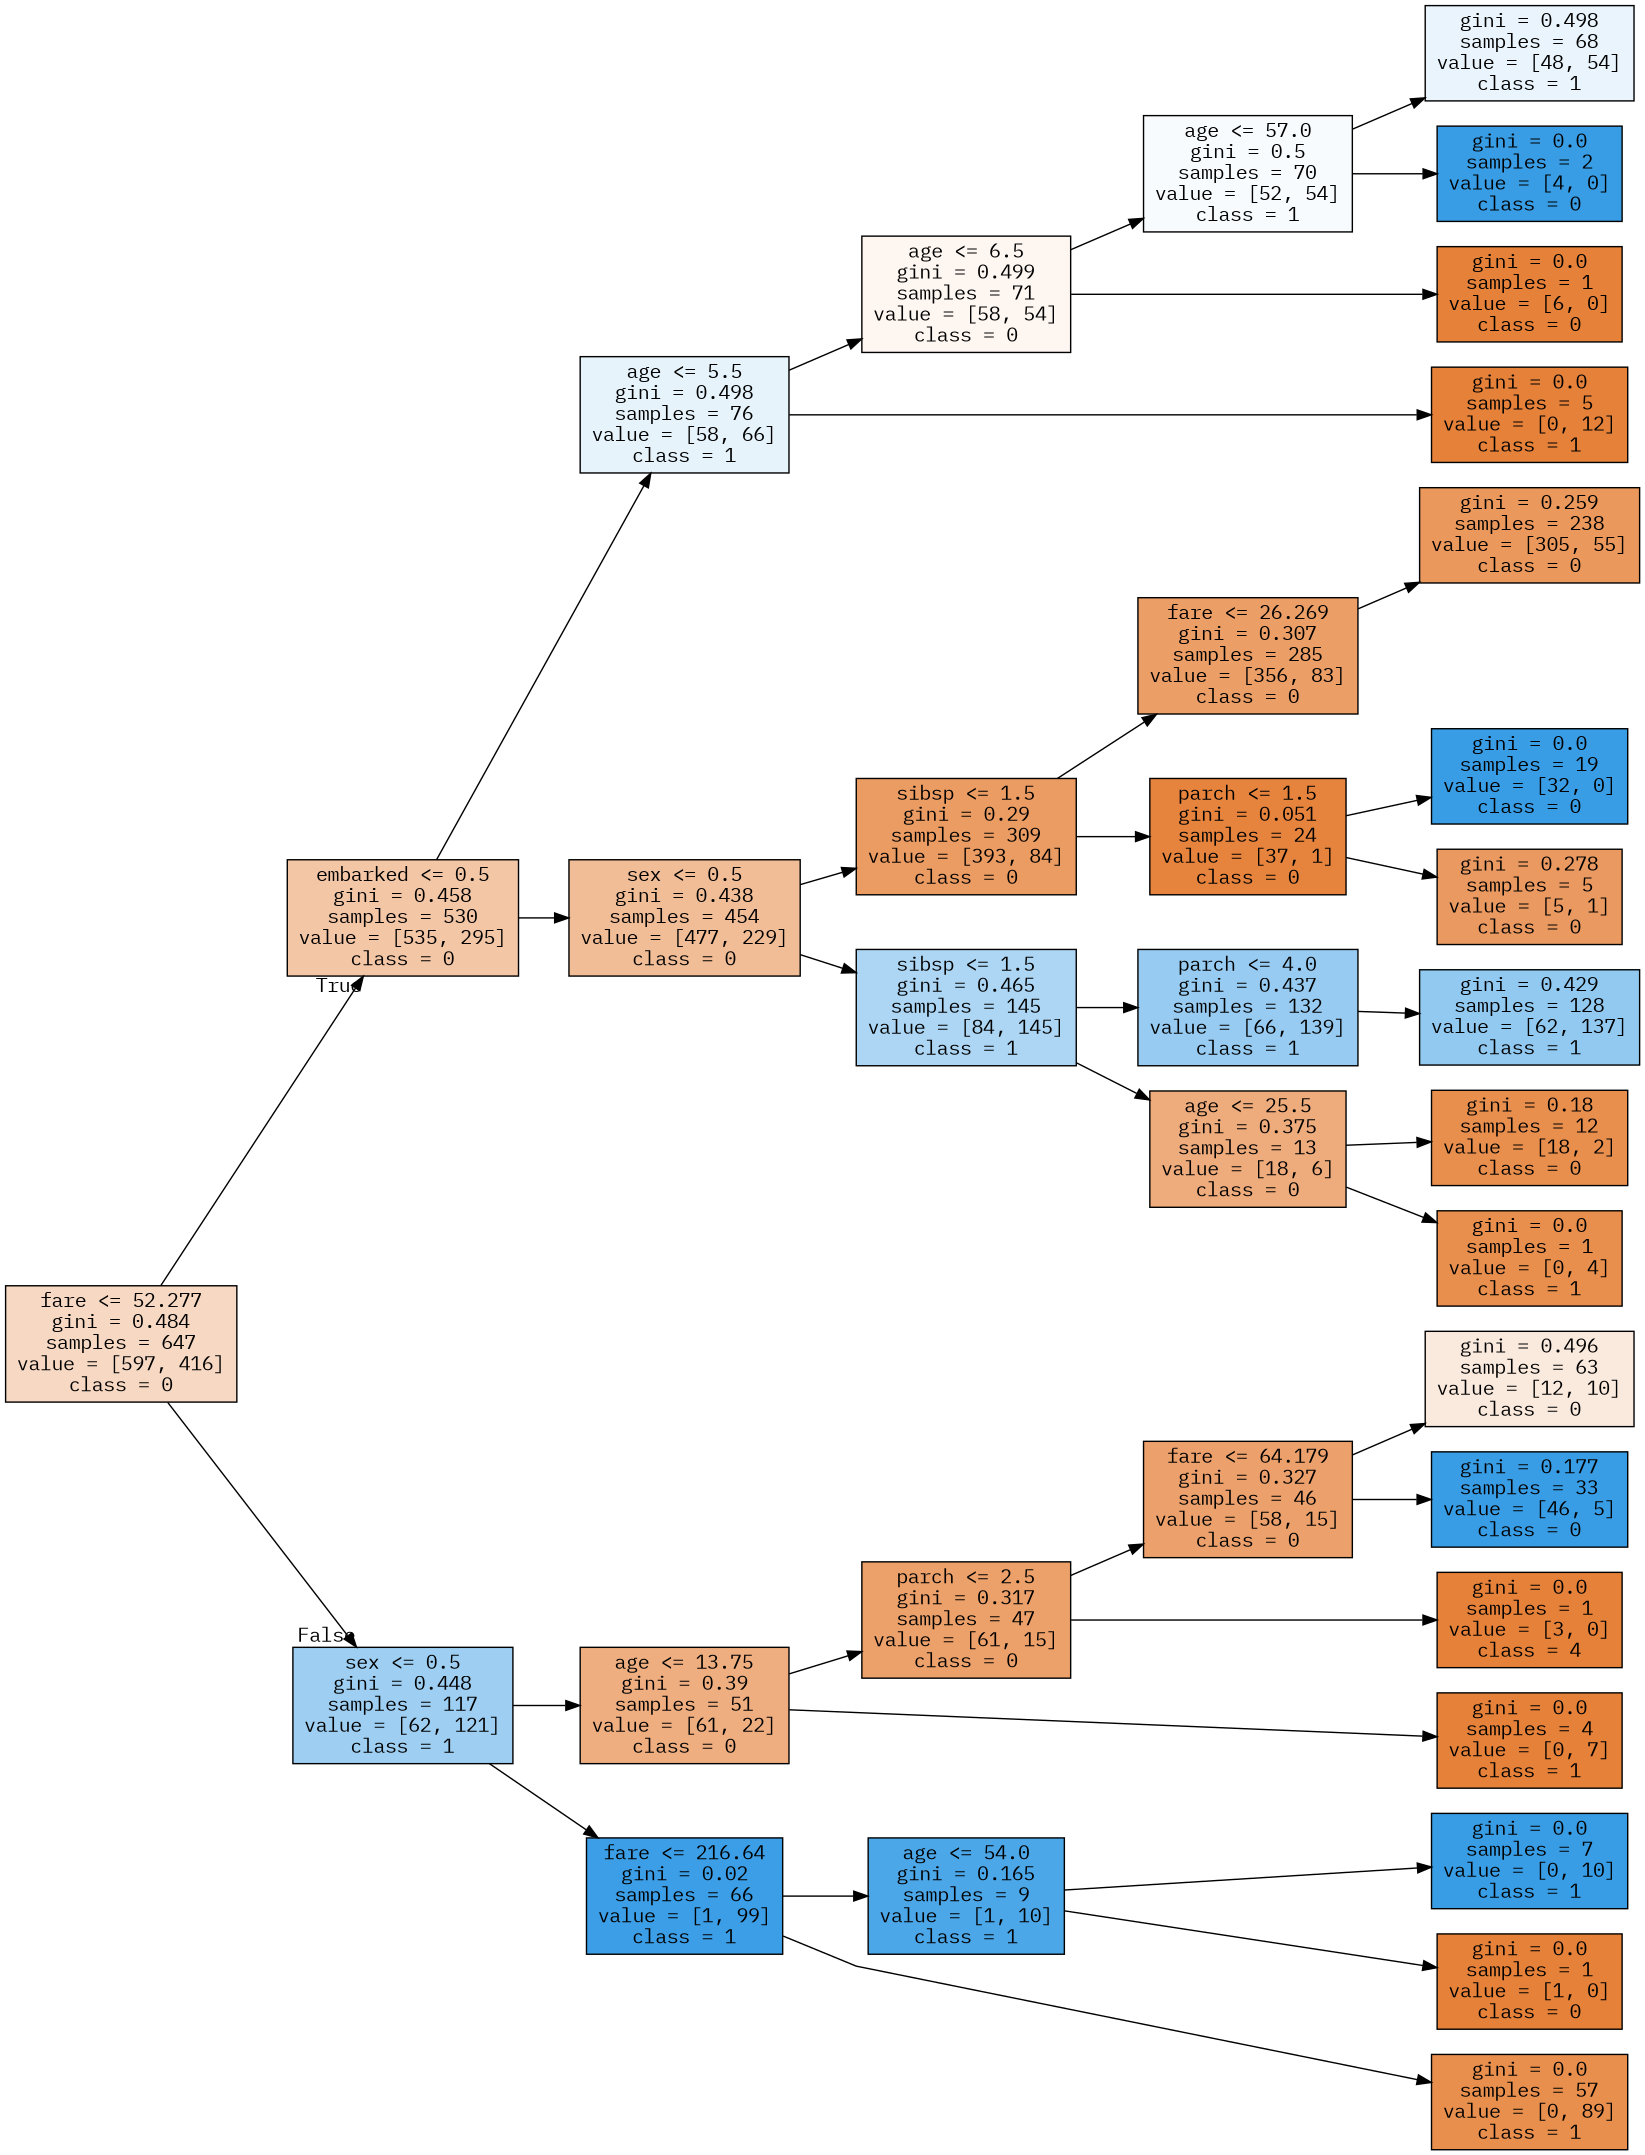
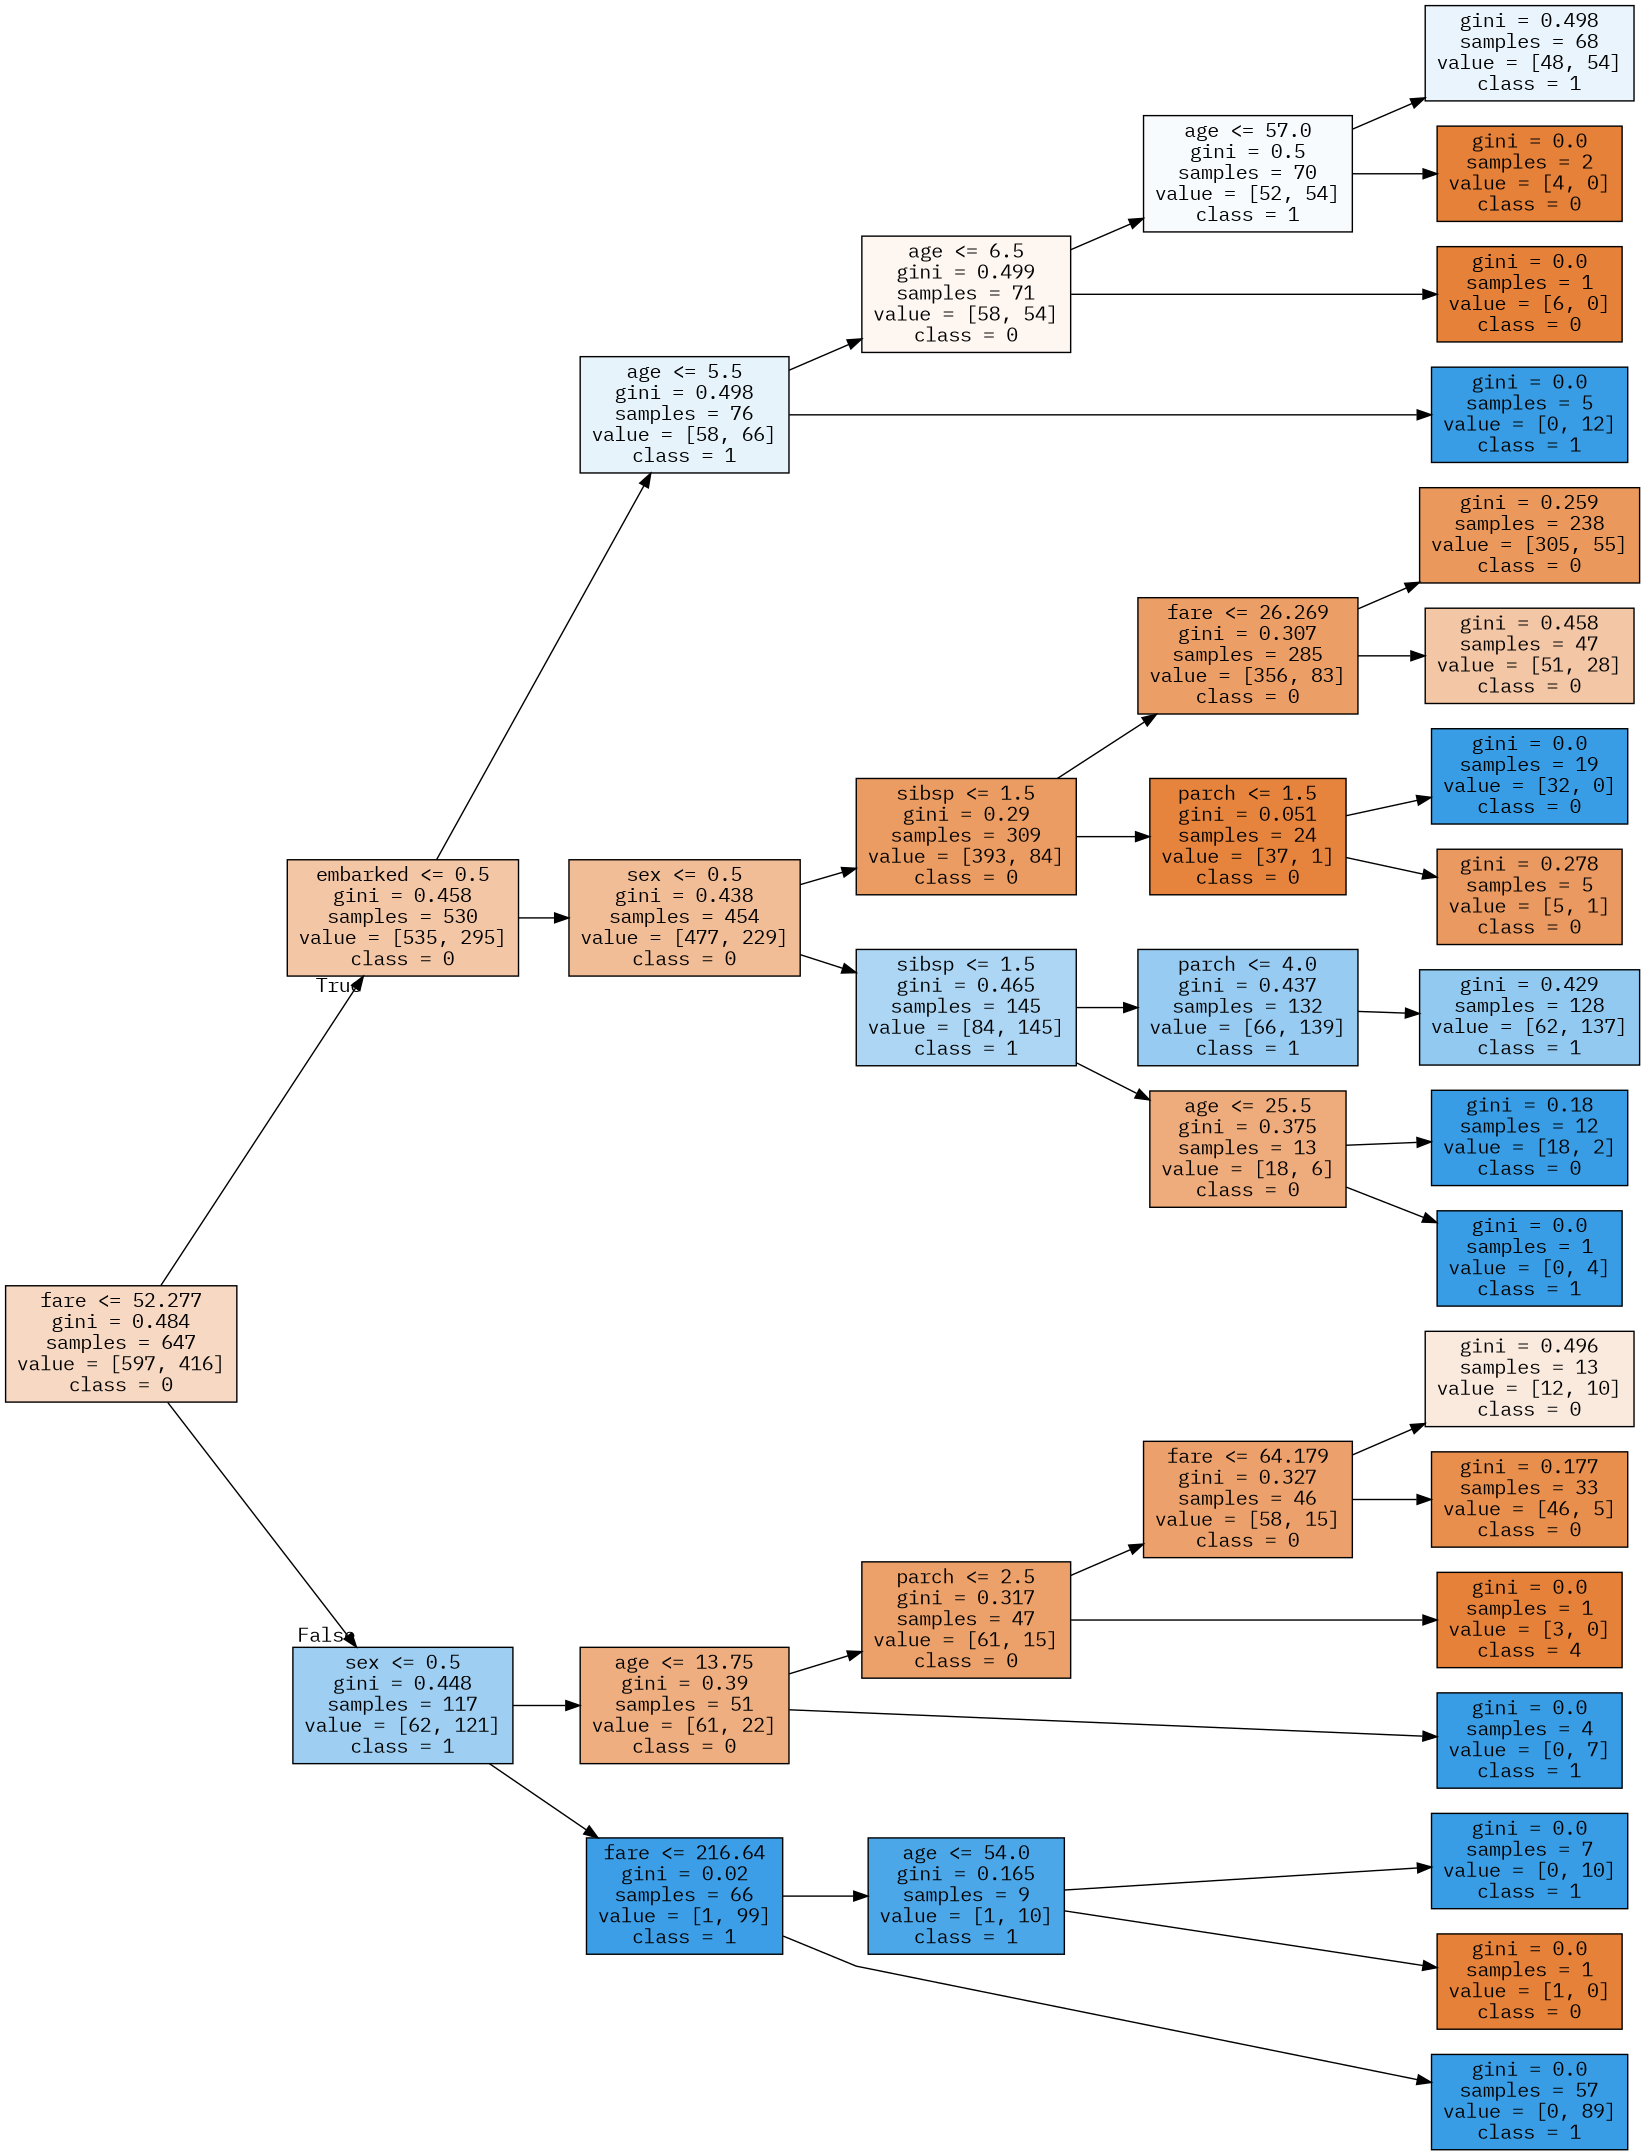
(1530, 174) -> (1530, 174)
(1530, 415) -> (1530, 415)
none -> (1530, 656)
(1530, 1138) -> (1530, 1138)
(1530, 1258) -> (1530, 1258)
(1530, 1379) -> (1530, 1379)
(1530, 1499) -> (1530, 1499)
(1530, 1741) -> (1530, 1741)
(1530, 2102) -> (1530, 2102)
